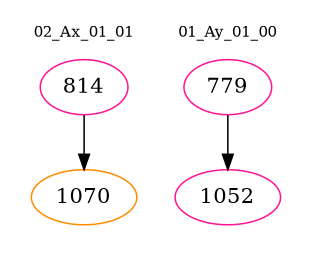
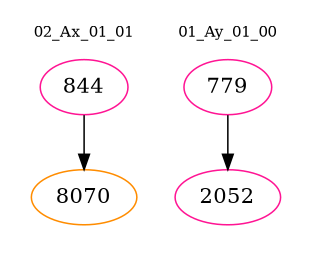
(84, 87) -> (84, 87)
(84, 197) -> (84, 197)
(228, 197) -> (228, 197)
